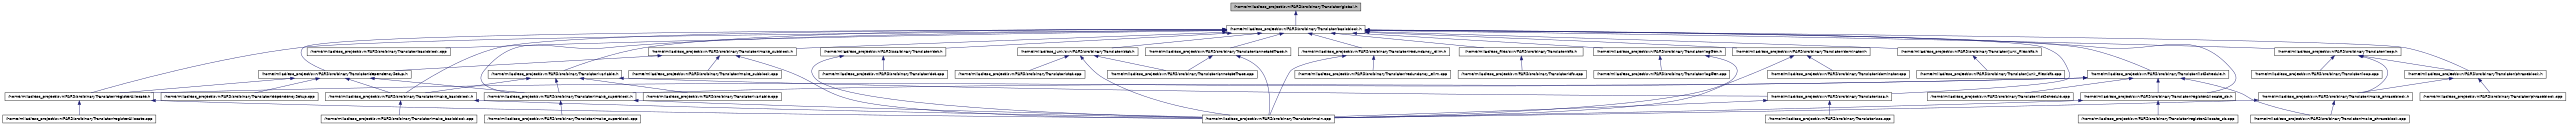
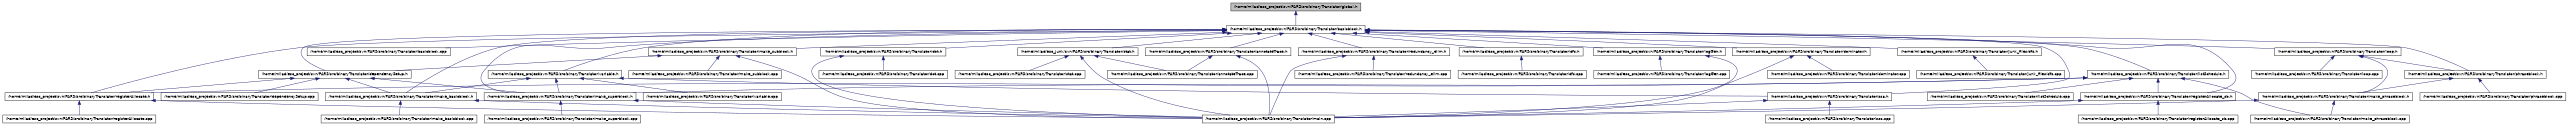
(883, 52) -> (883, 52)
(1521, 52) -> (1521, 52)
